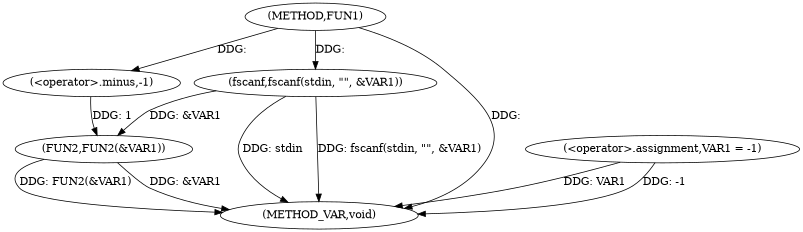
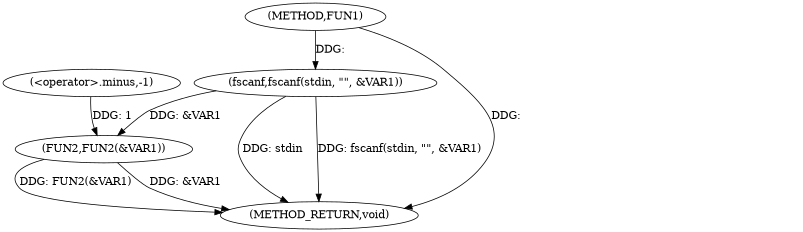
(208, 48) -> none
(663, 149) -> none
(319, 215) -> (319, 215)
